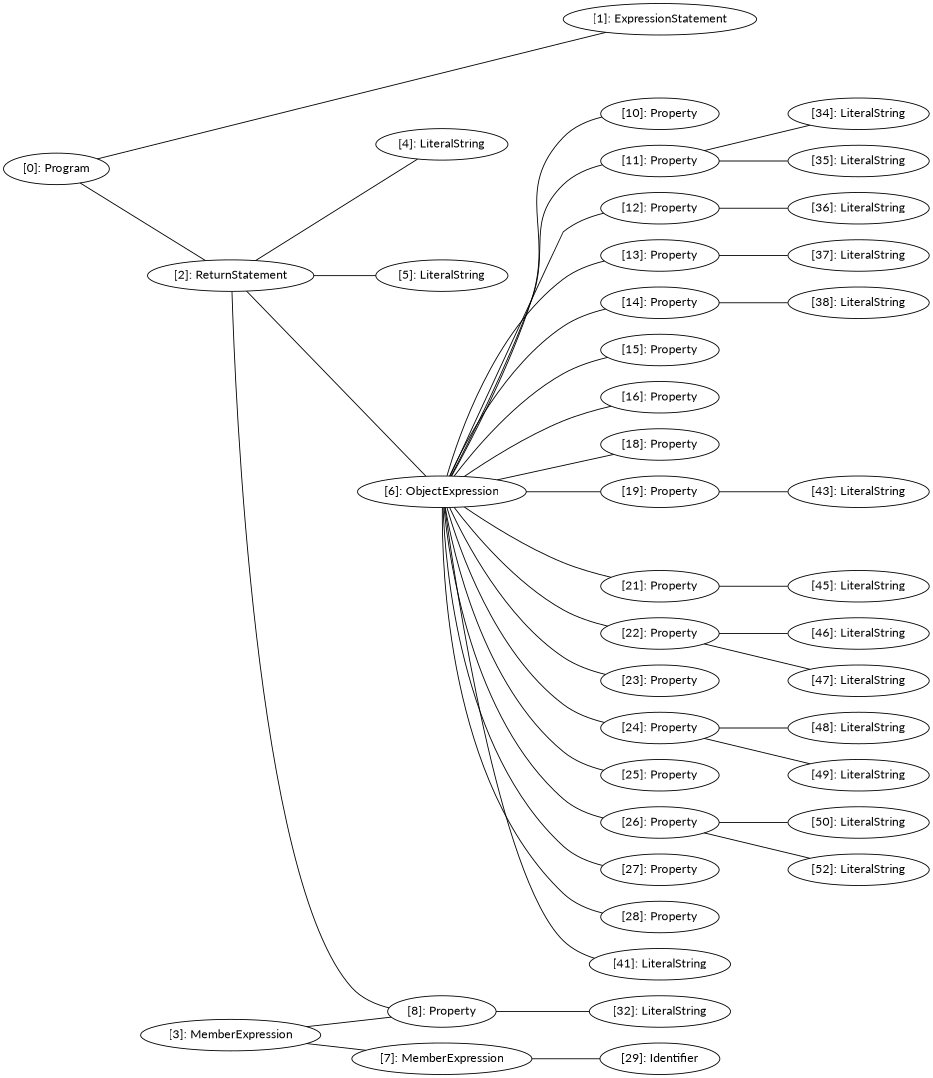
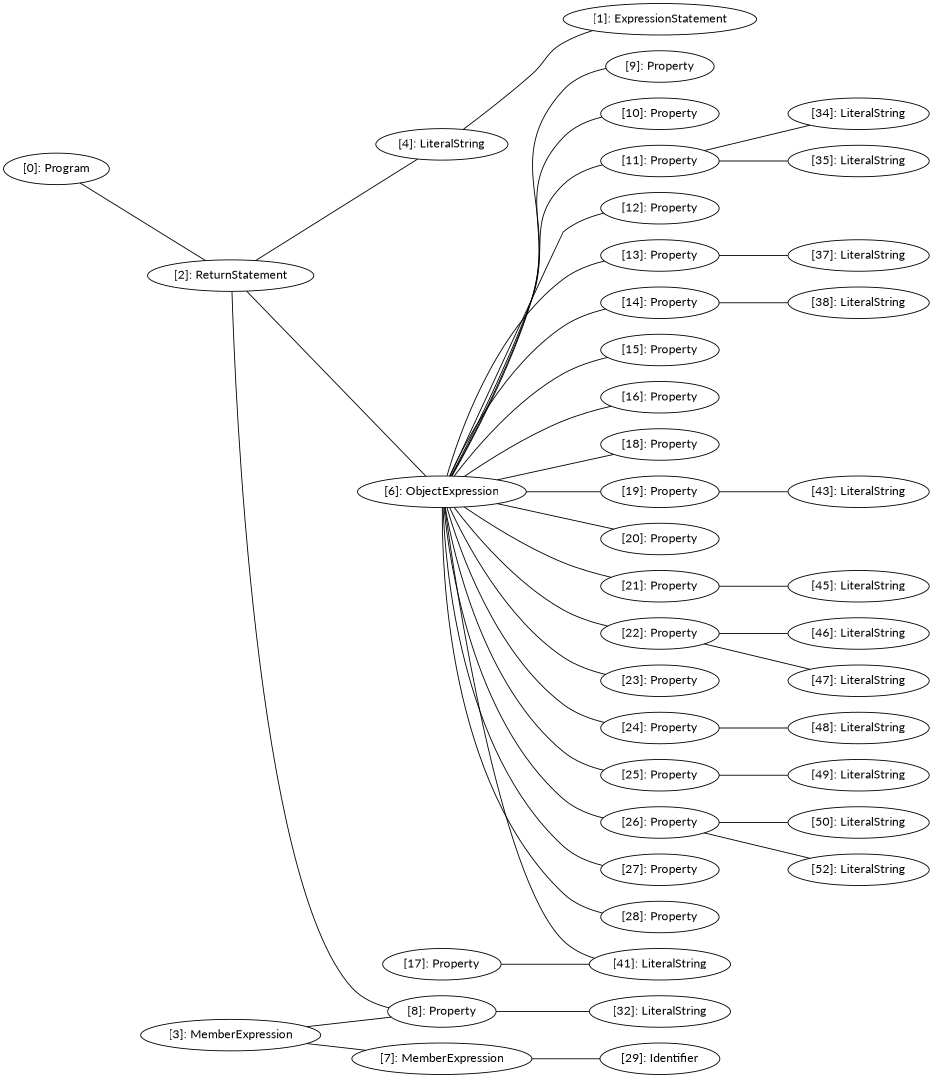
none -> (660, 66)
(352, 95) -> (528, 78)
(859, 208) -> none
(442, 276) -> none
none -> (660, 539)
(757, 751) -> (753, 775)
none -> (442, 964)
